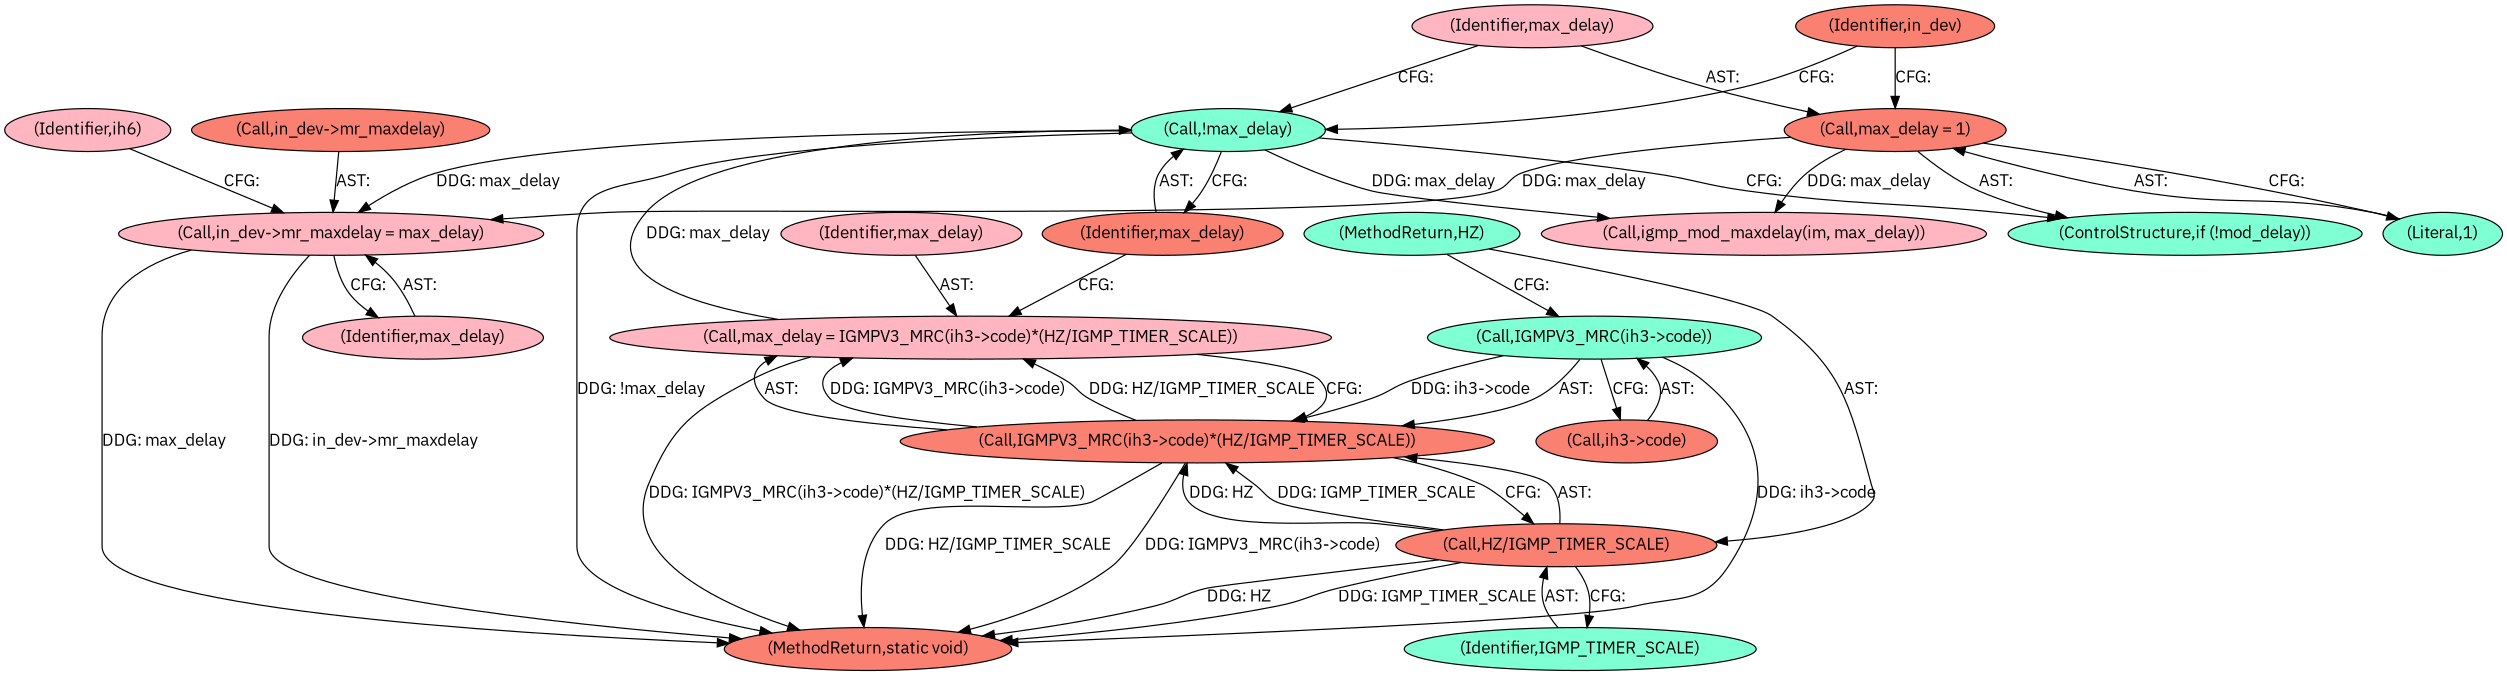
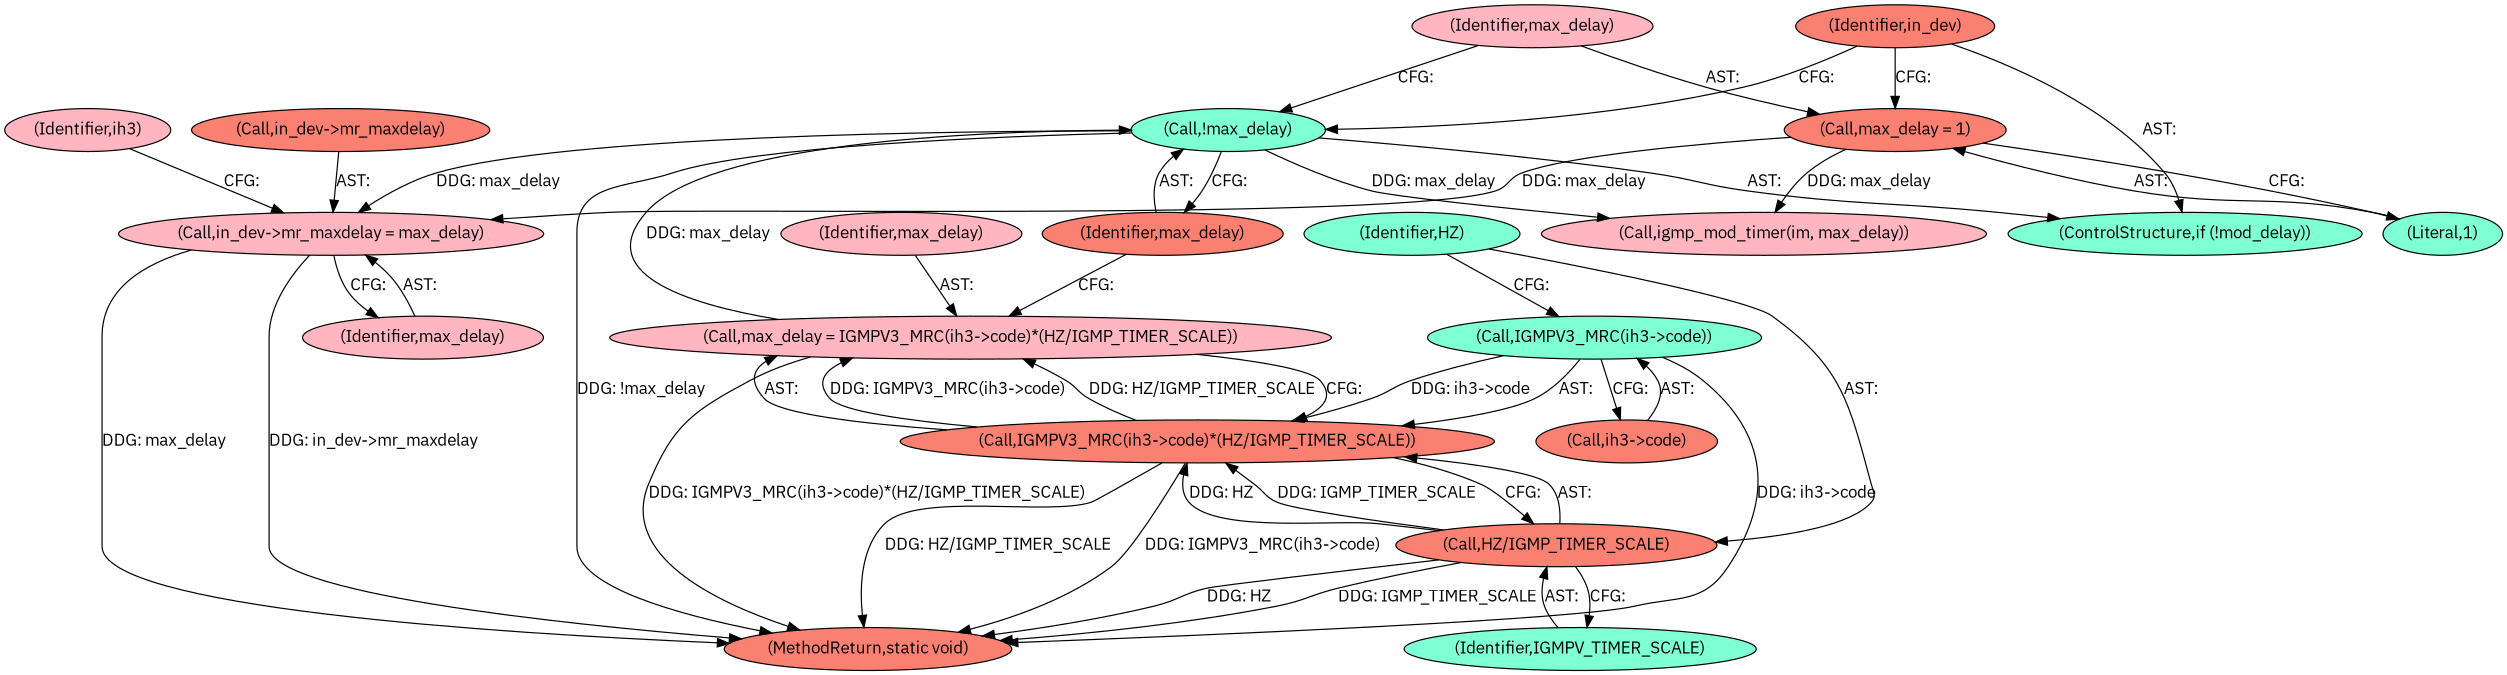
(88, 130) -> (88, 130)
(1766, 182) -> (1766, 182)
(1982, 192) -> (2080, 103)
(1412, 234) -> (1412, 234)
(1764, 234) -> (1764, 234)
(1580, 649) -> (1580, 649)
